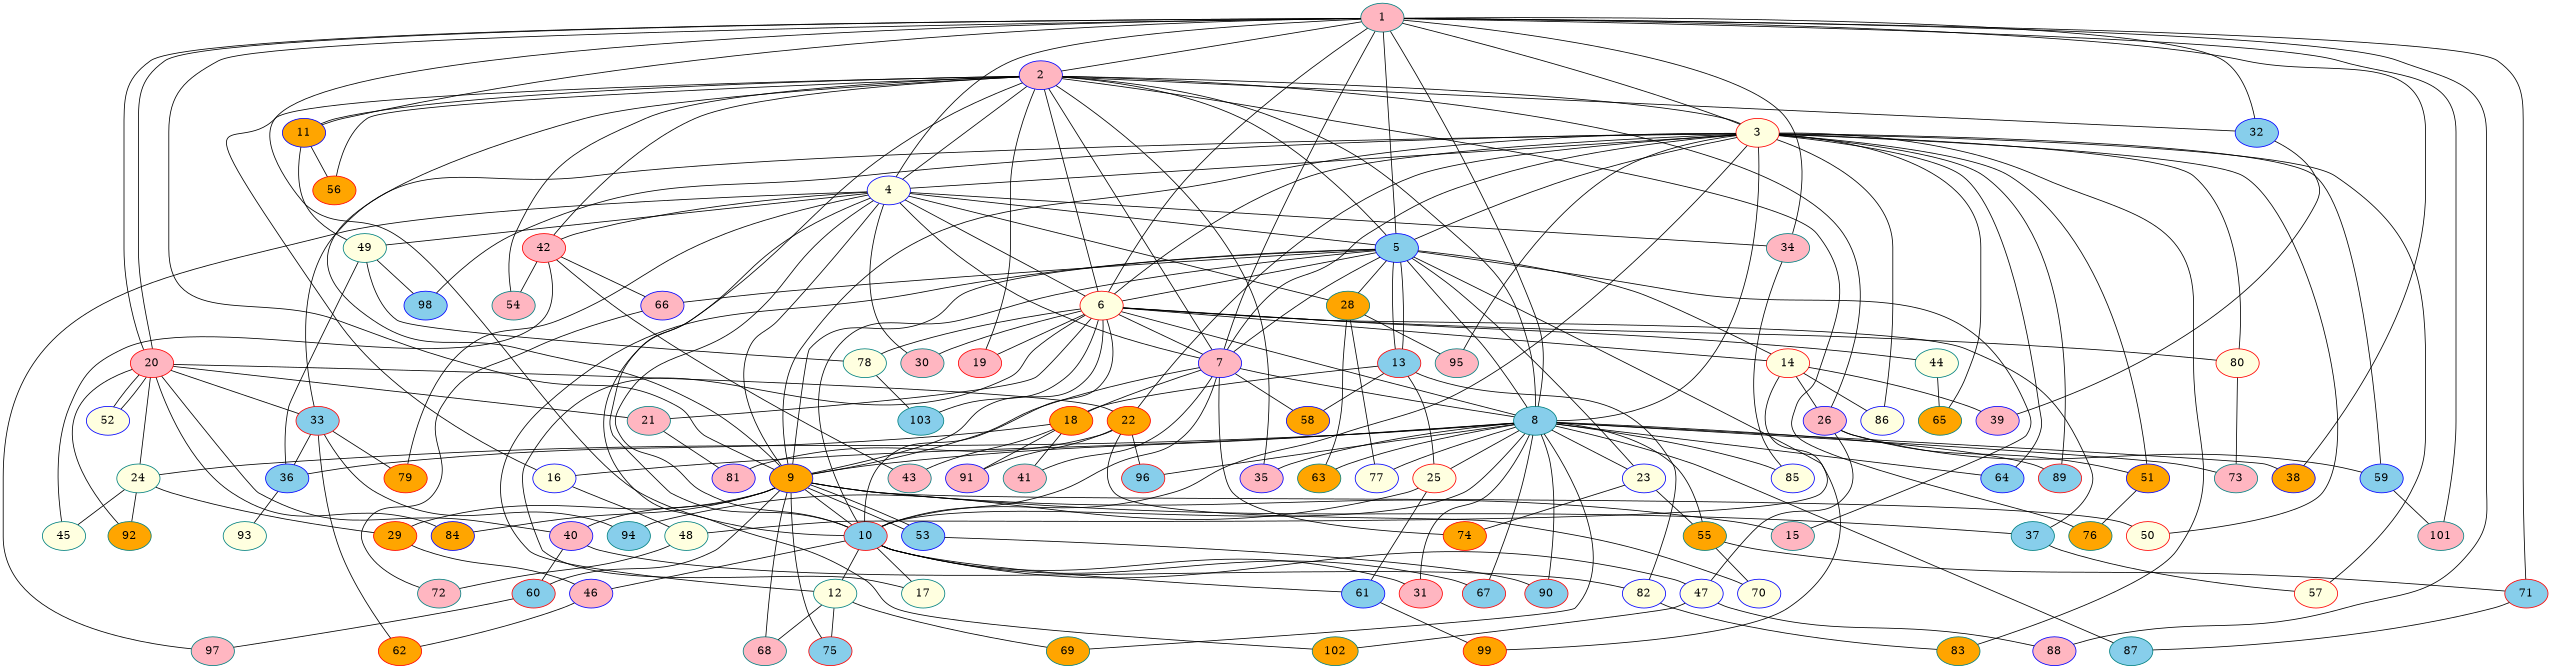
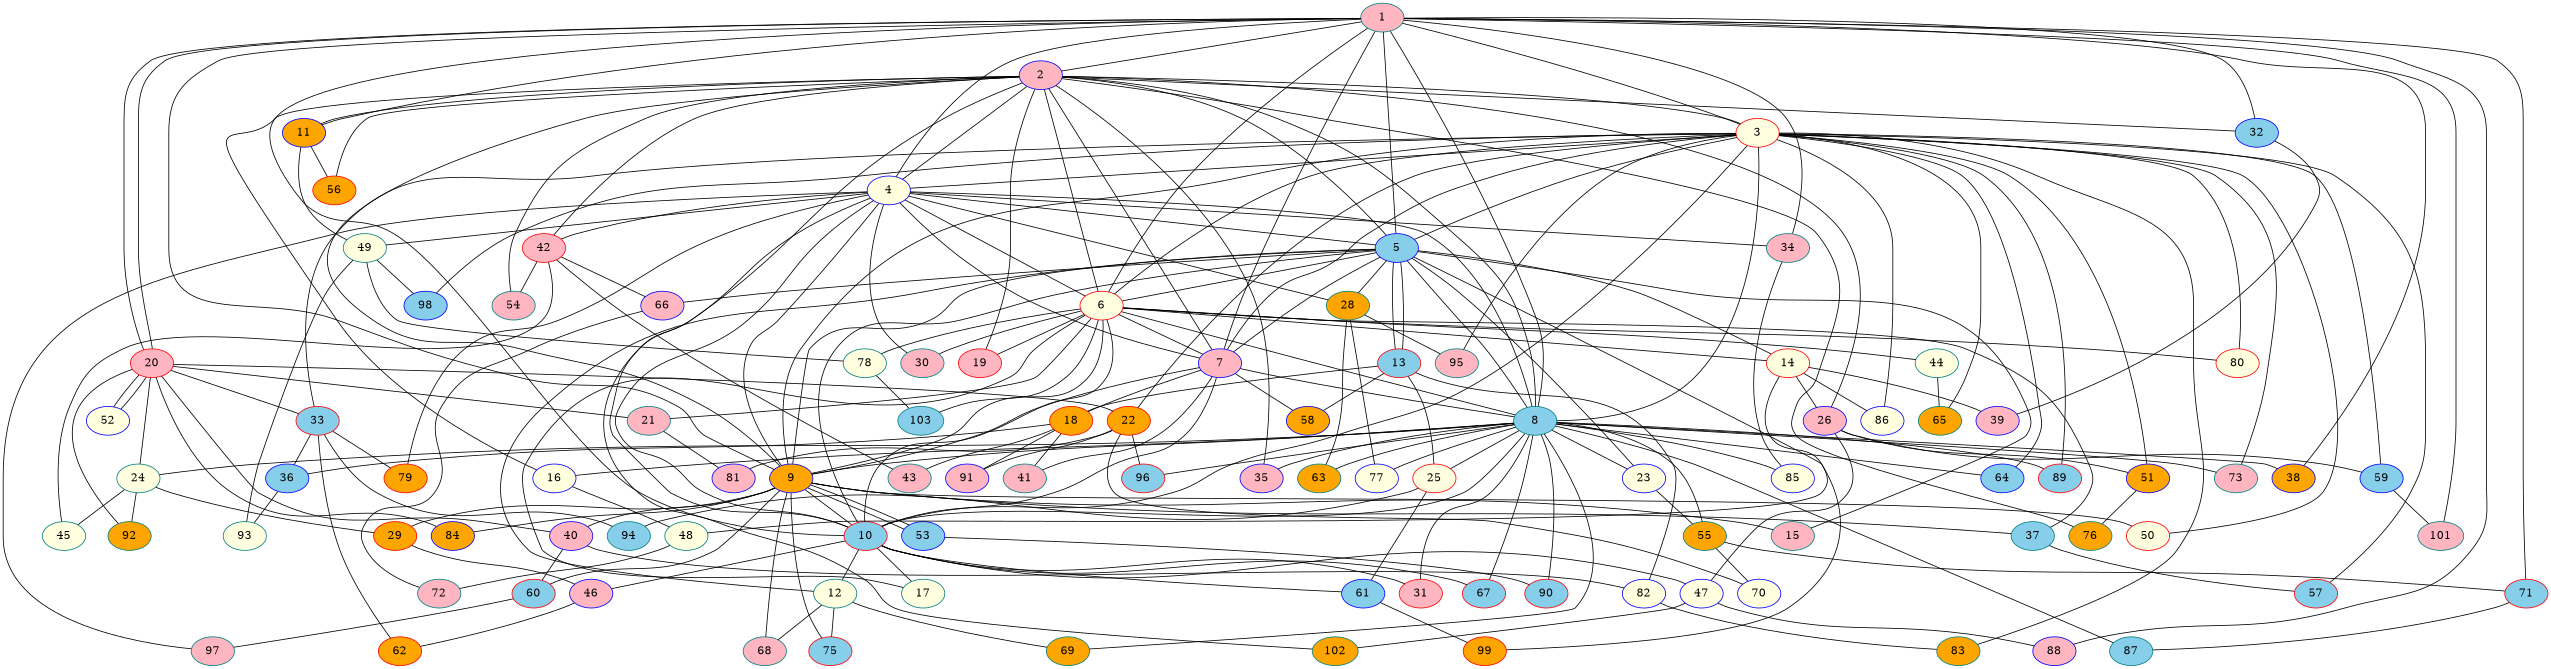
none -> (1255, 209)
(313, 355) -> (287, 385)
(2237, 421) -> (2210, 174)
(1465, 536) -> none
(2316, 594) -> (2316, 594)
